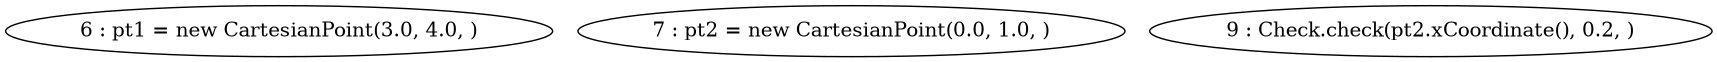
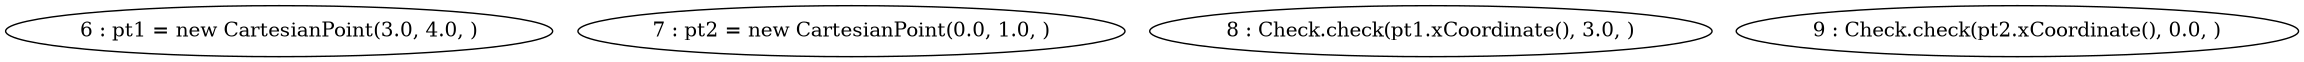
(1431, 31) -> (2017, 31)
none -> (1431, 31)
